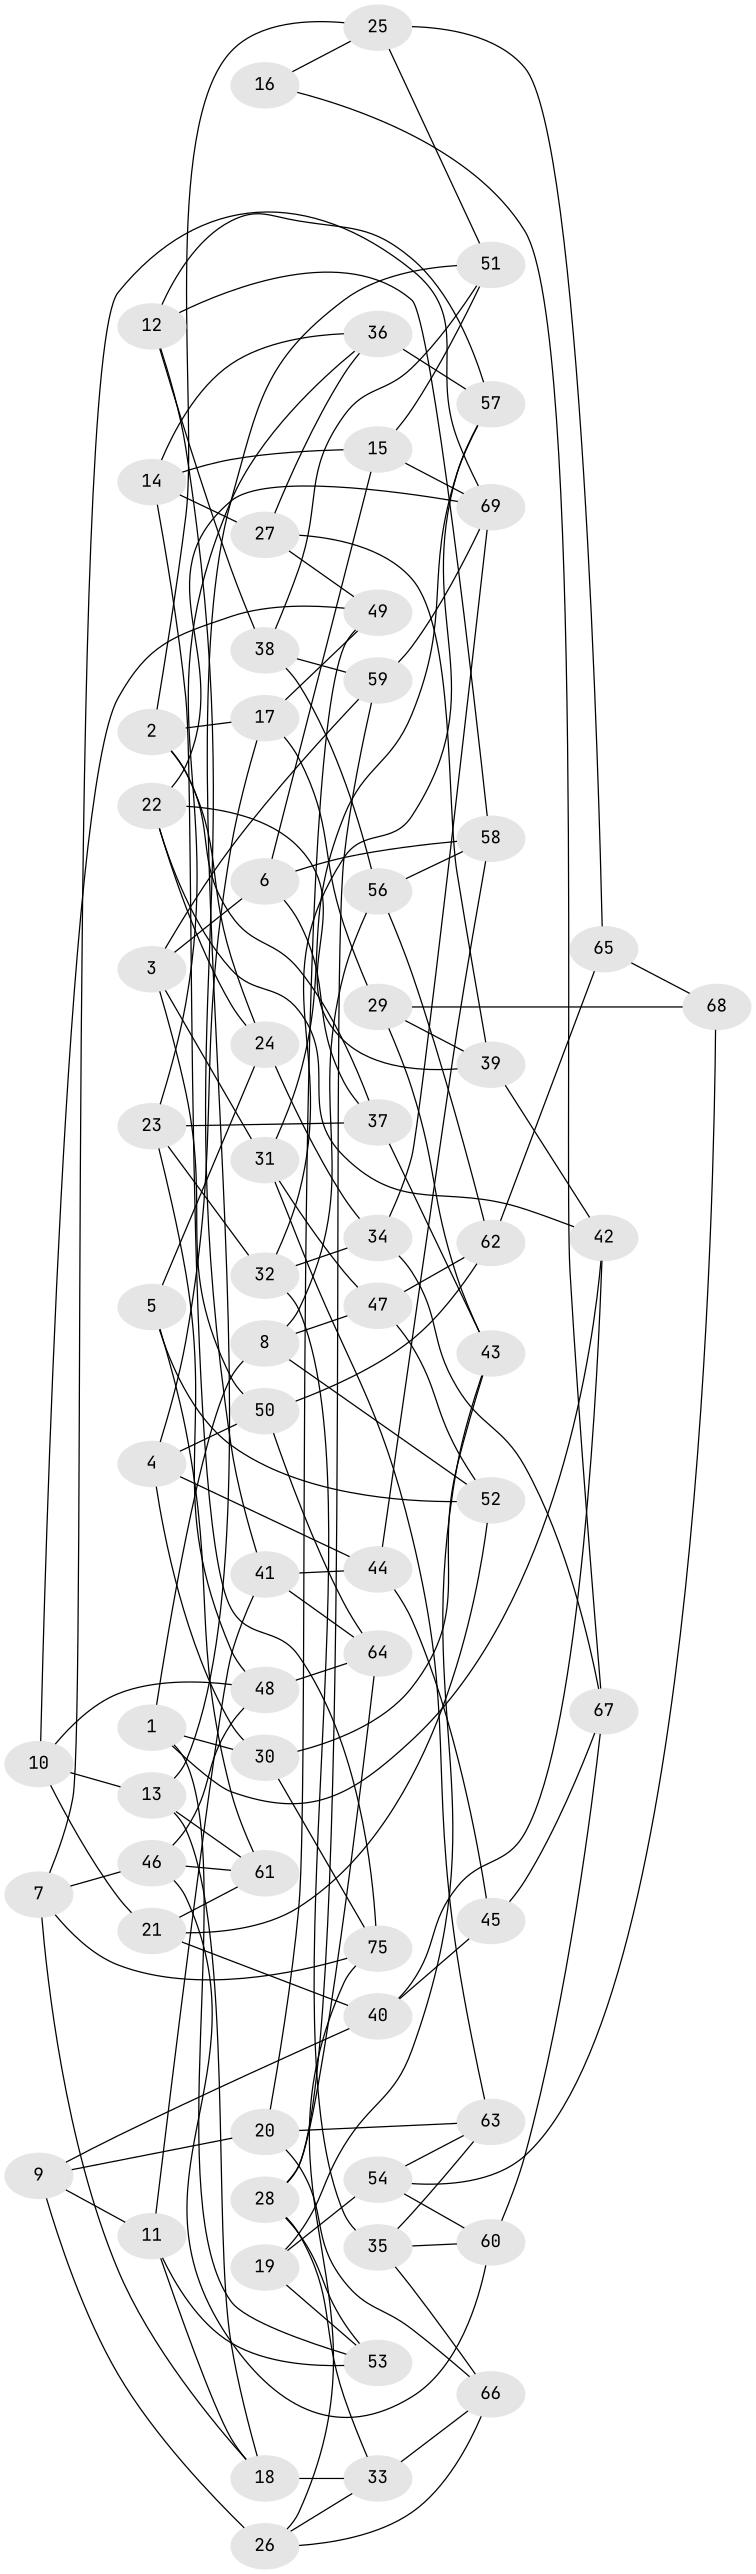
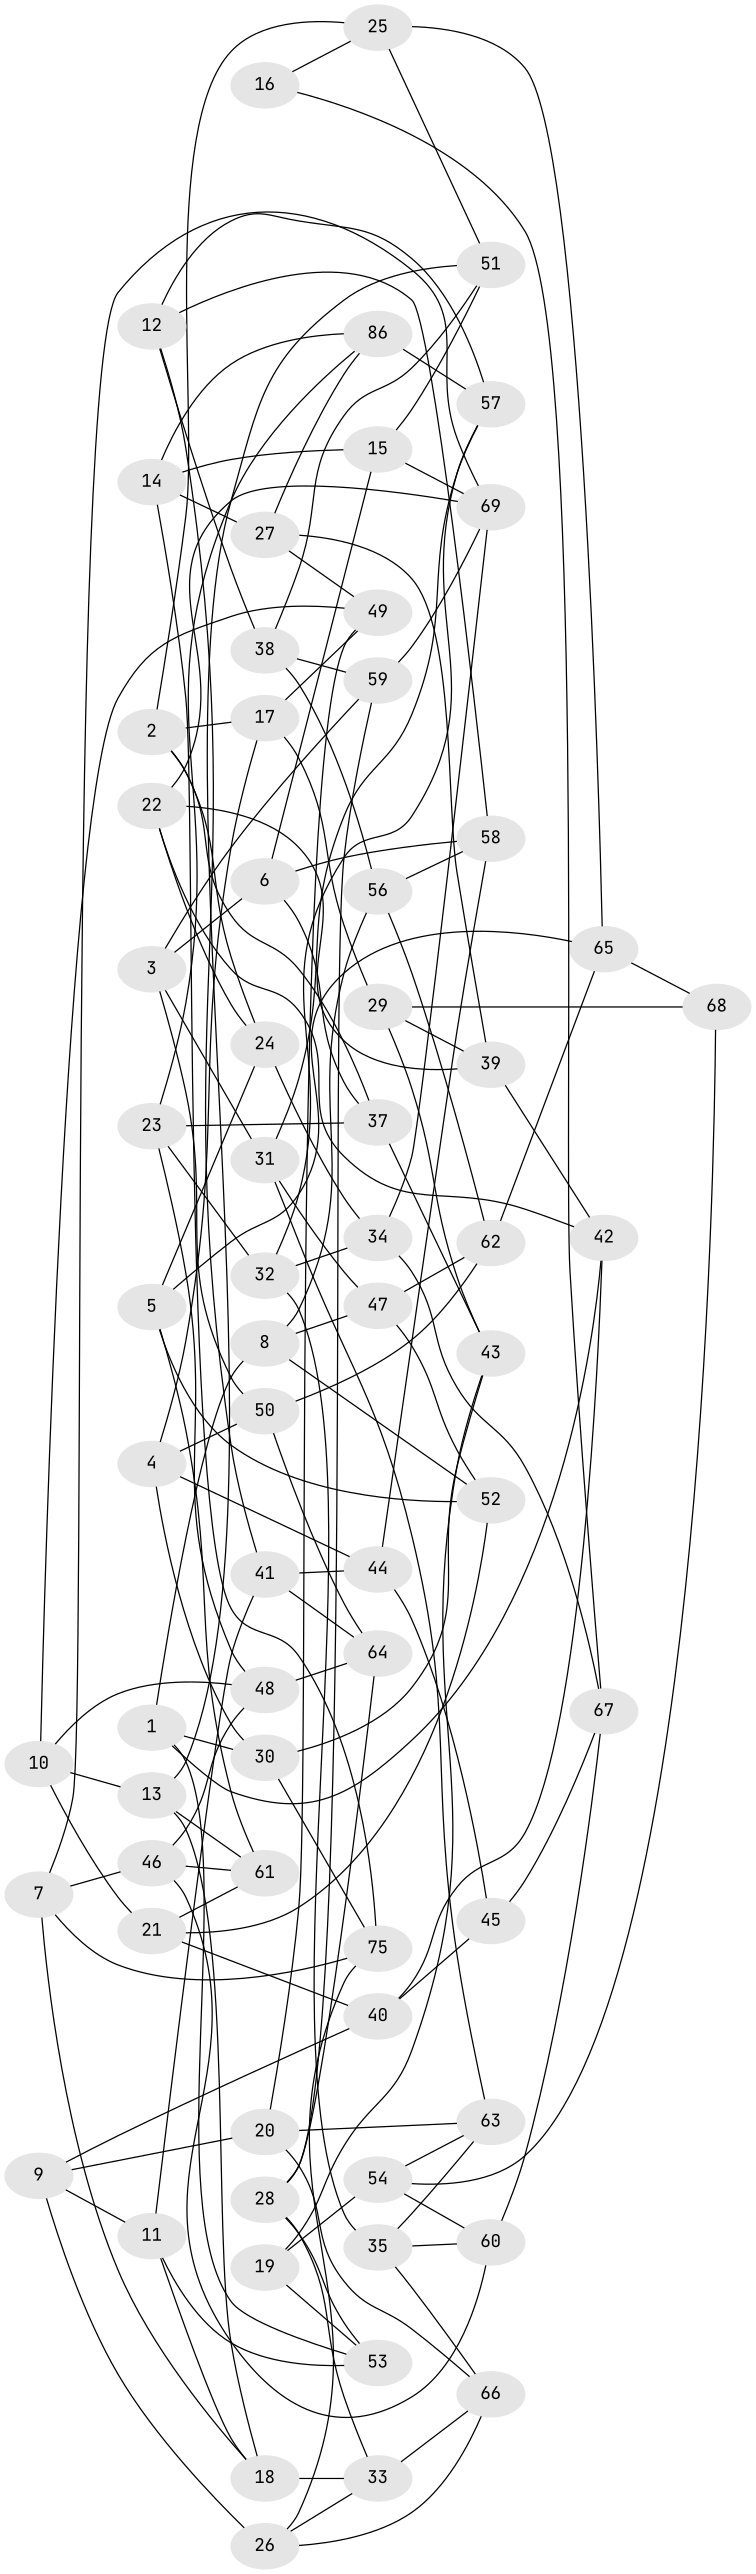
(378, 334) -> (378, 334)
none -> (318, 1136)
